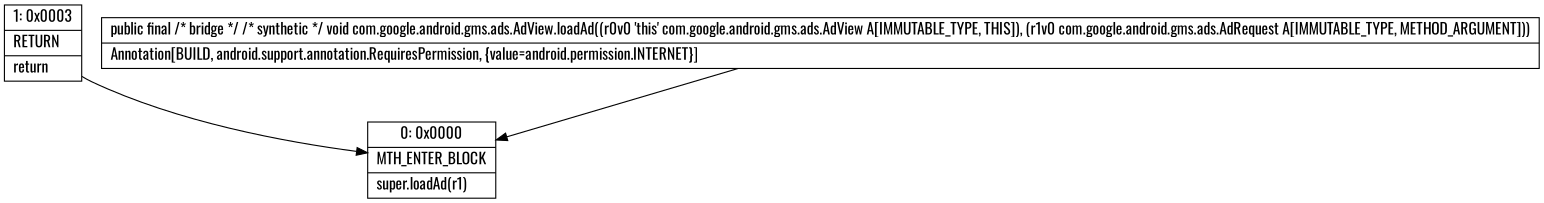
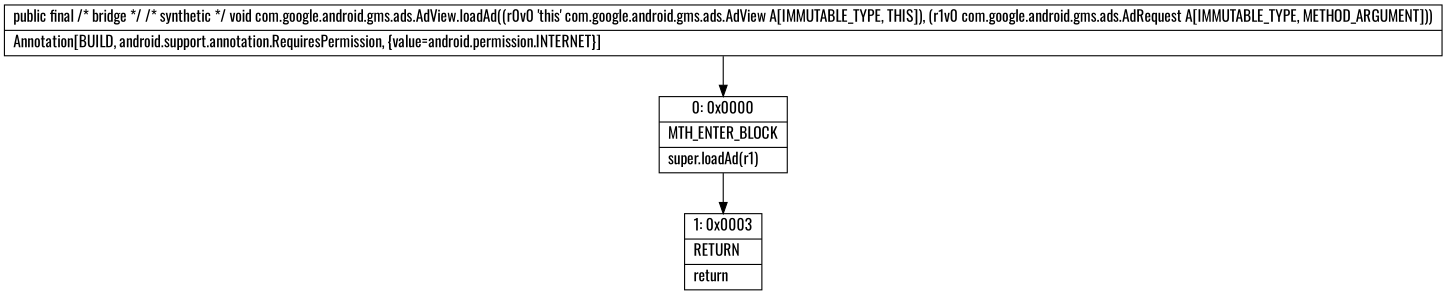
(216, 125) -> (723, 188)
